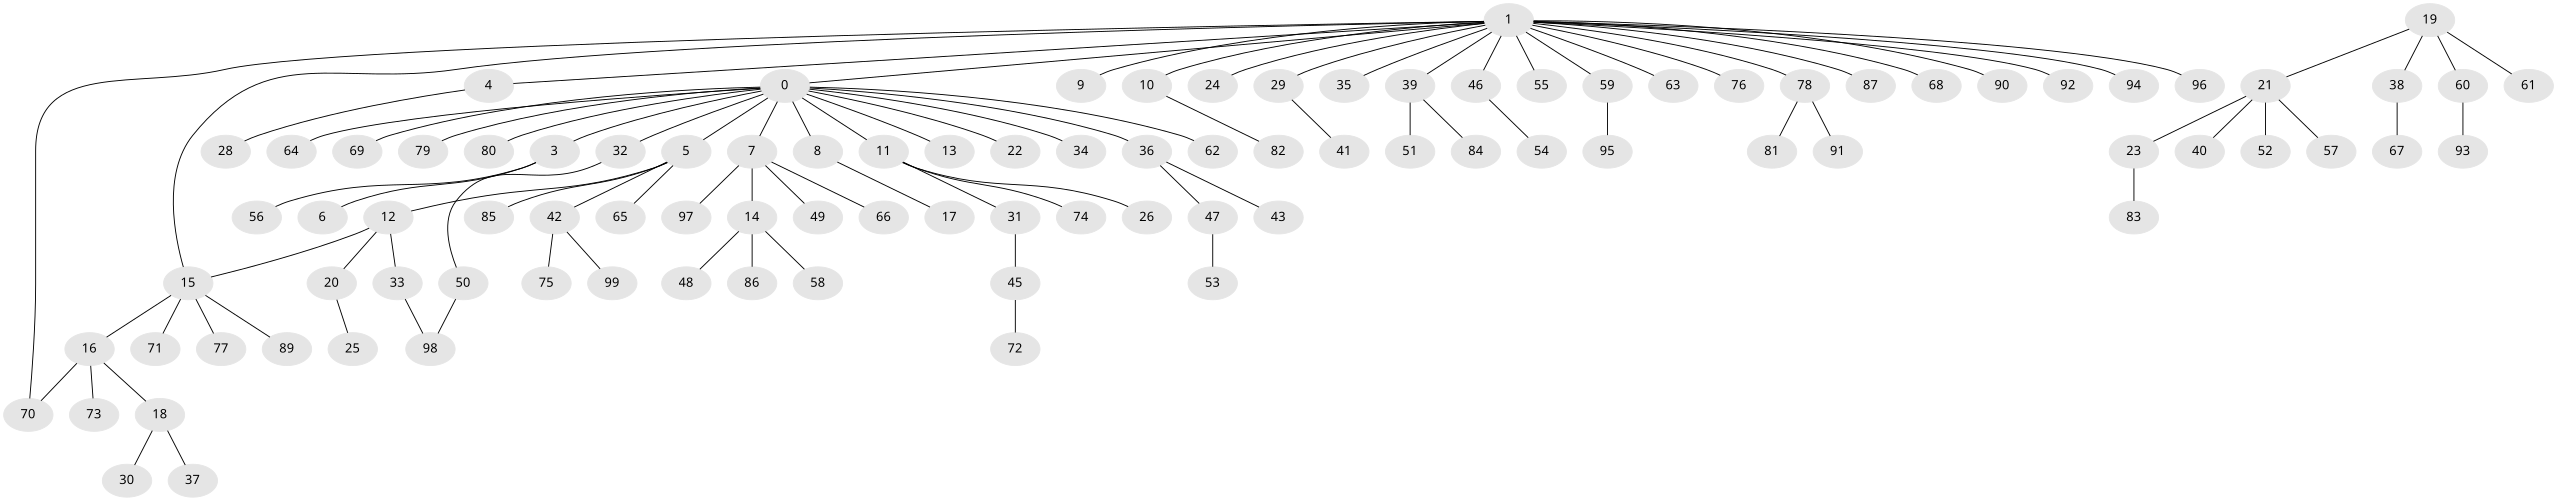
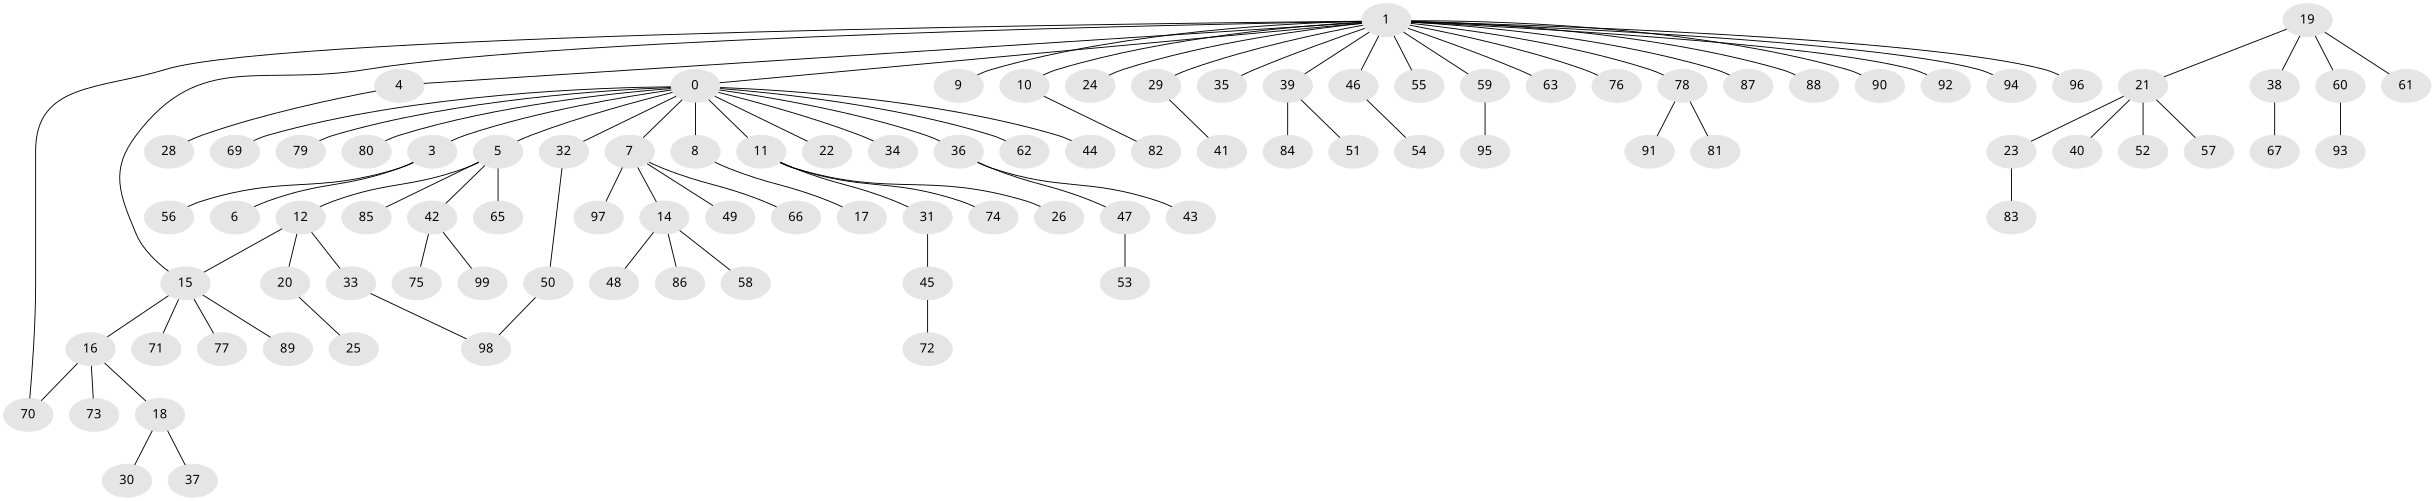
(1937, 86) -> (1814, 86)
(292, 152) -> (1090, 152)
(950, 152) -> none
